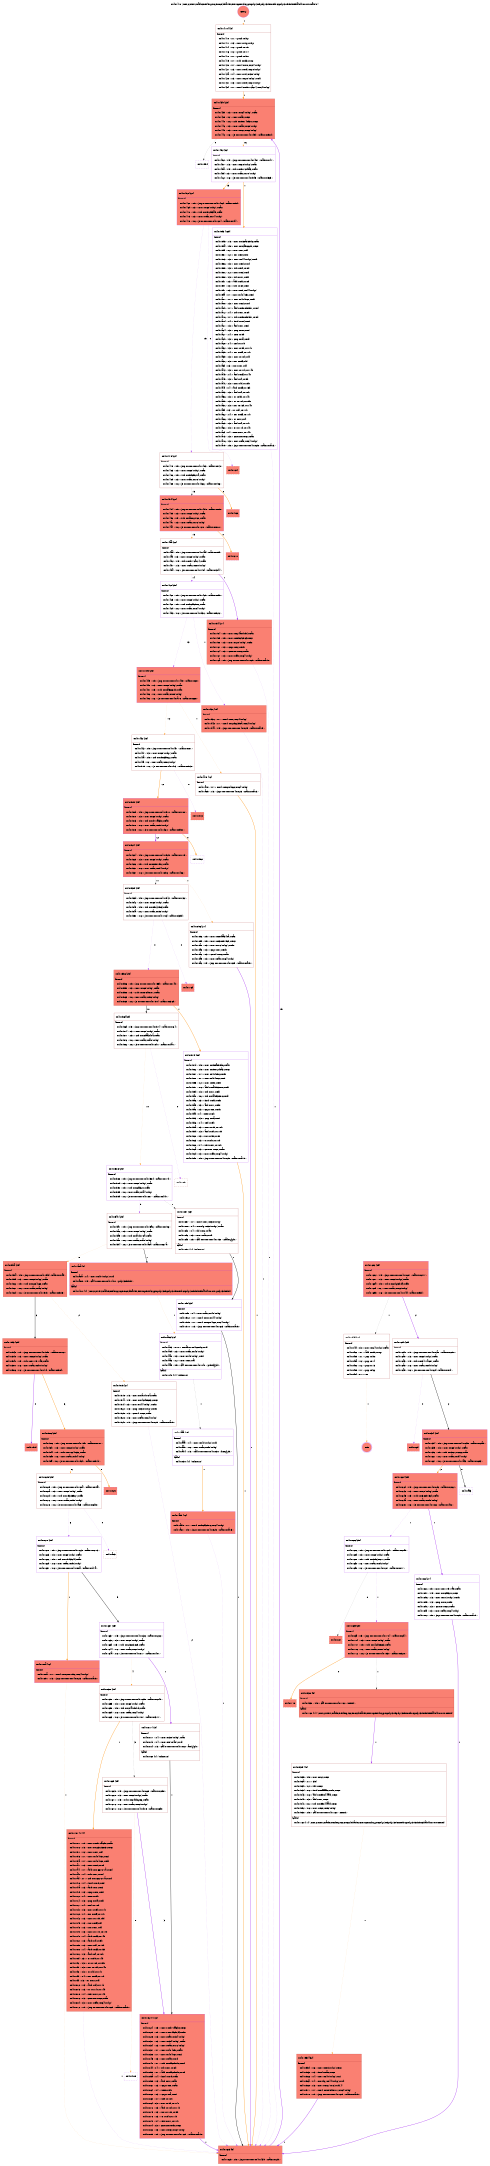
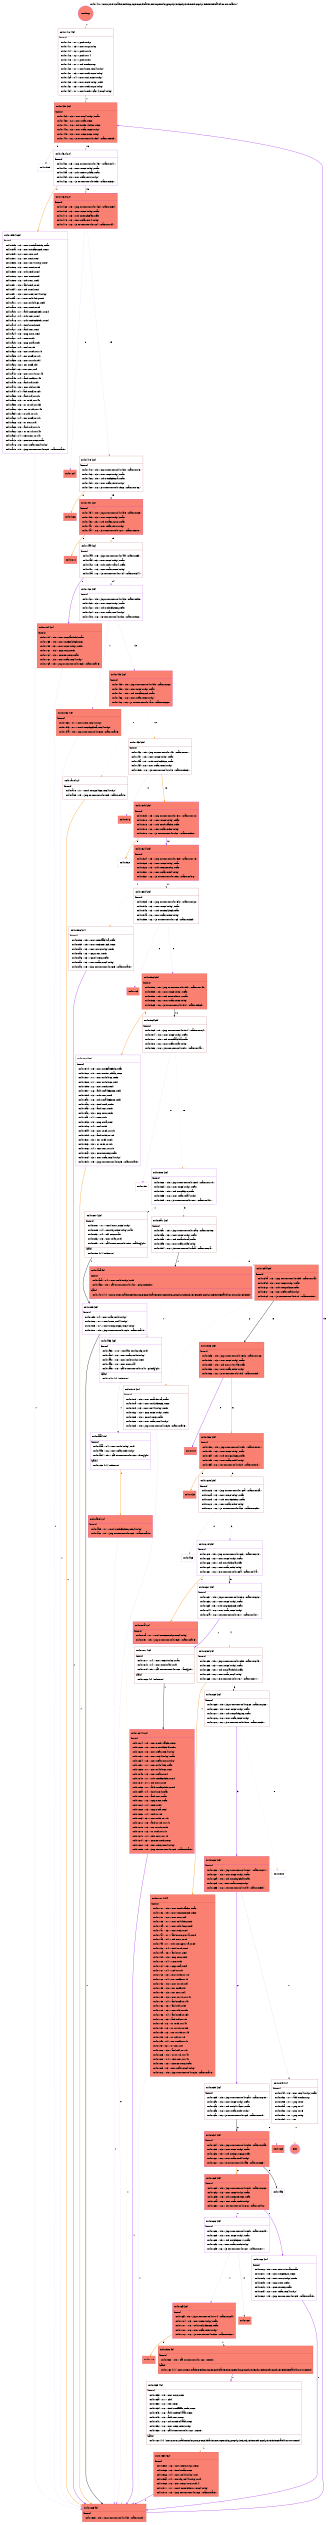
(243, 12) -> (86, 13)
(151, 1913) -> (237, 1791)
